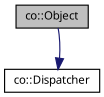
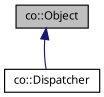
(60, 43) -> (45, 55)
